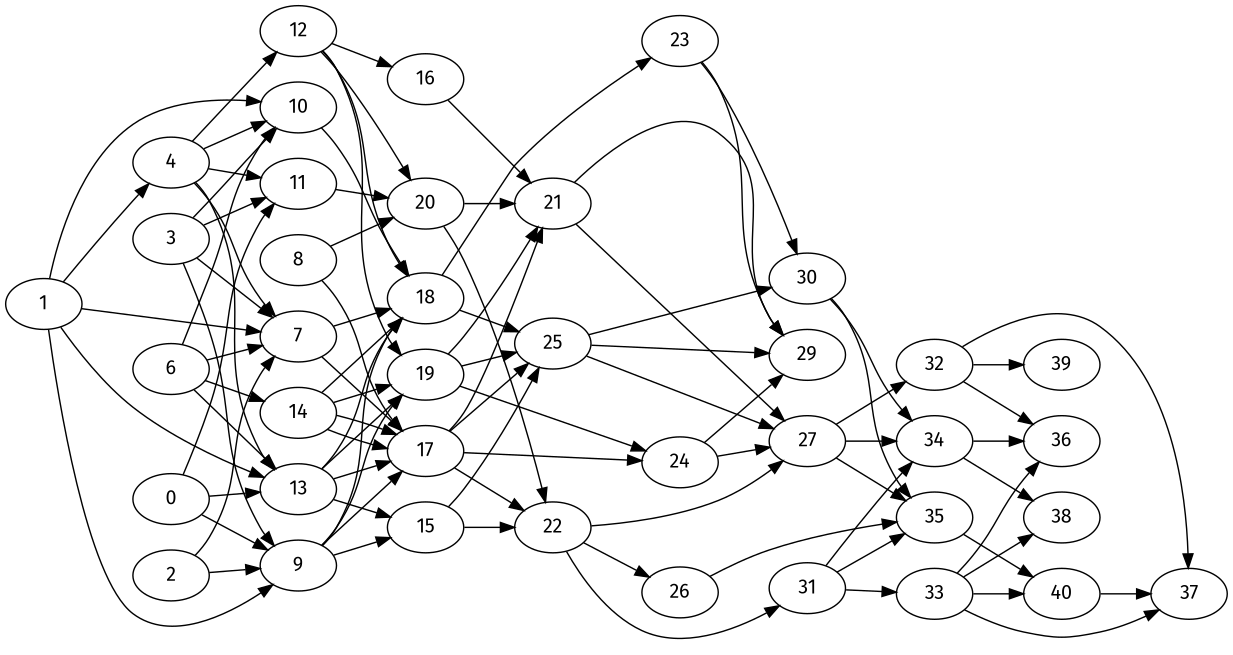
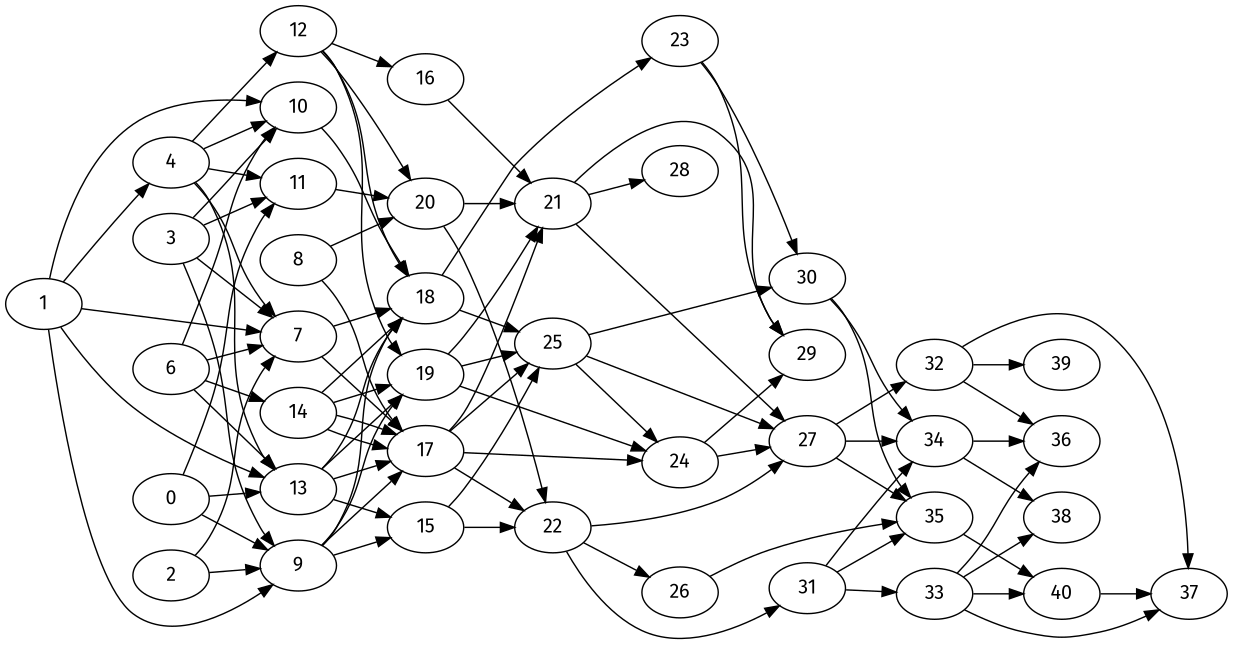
none -> (680, 171)
(673, 349) -> (611, 398)
